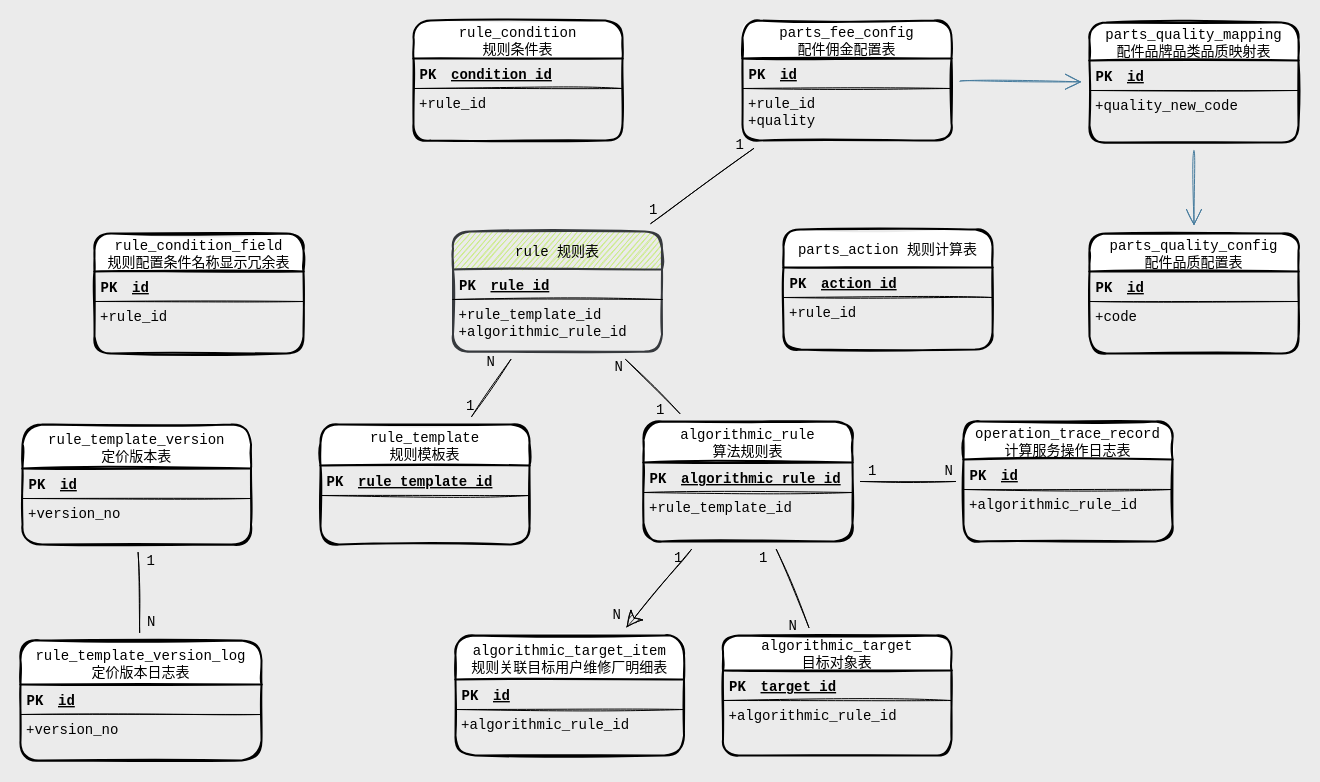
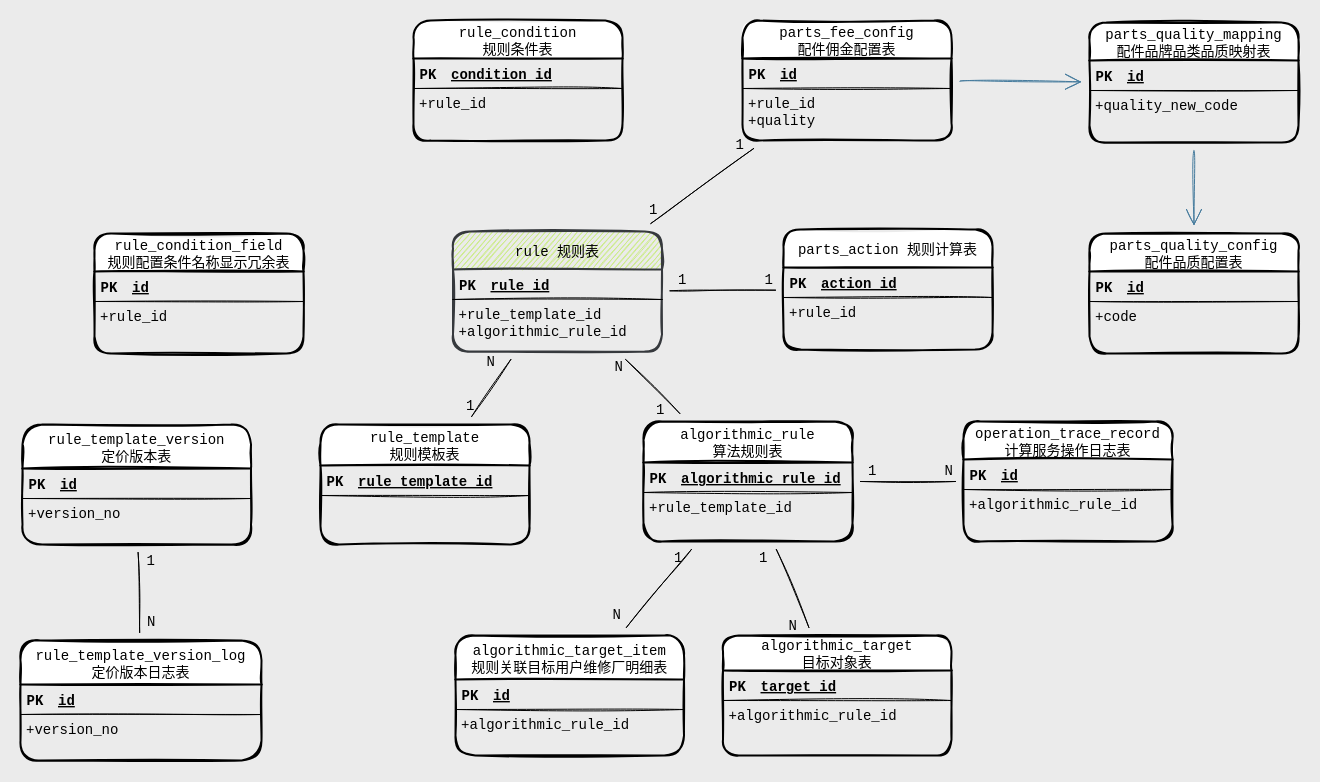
none -> (722, 291)
(636, 616) -> (632, 621)
